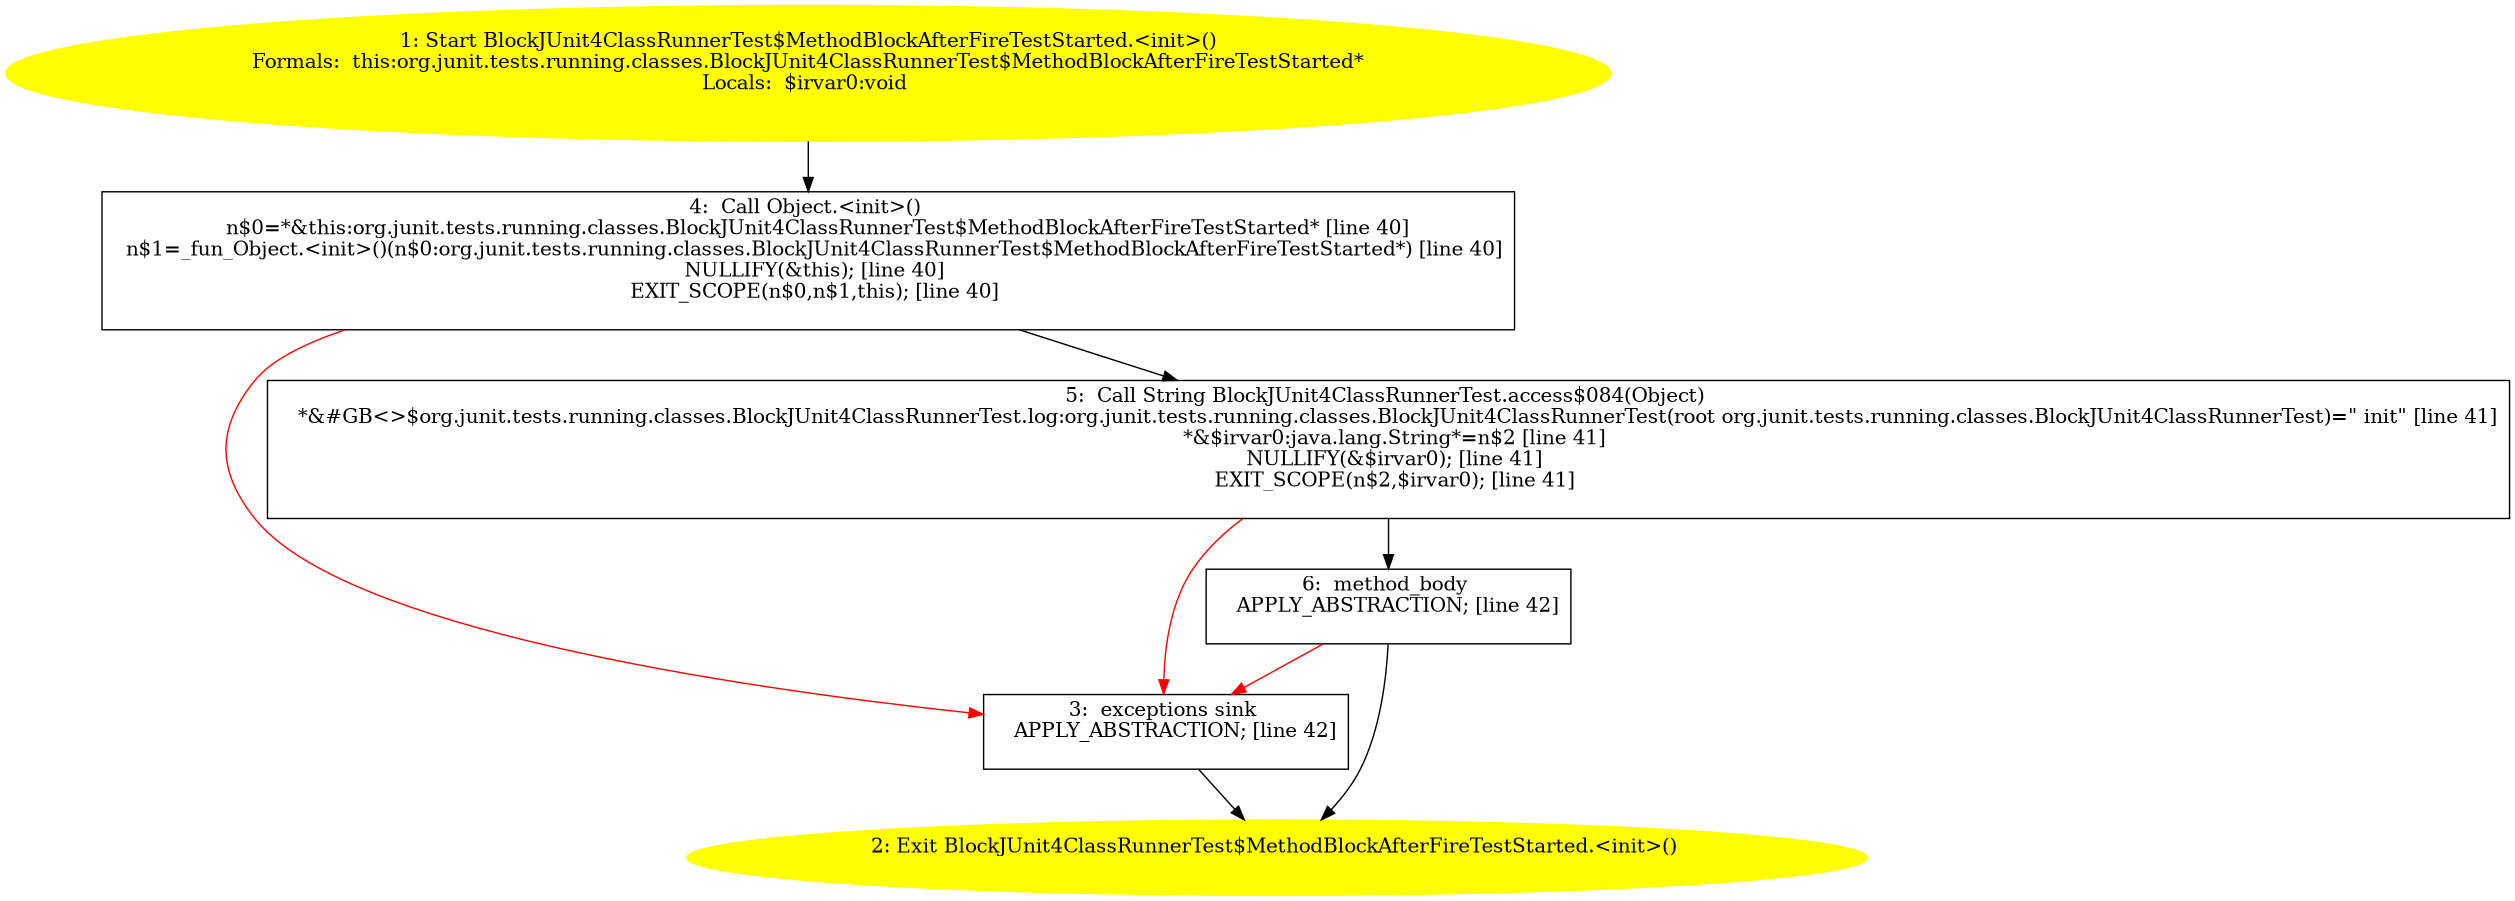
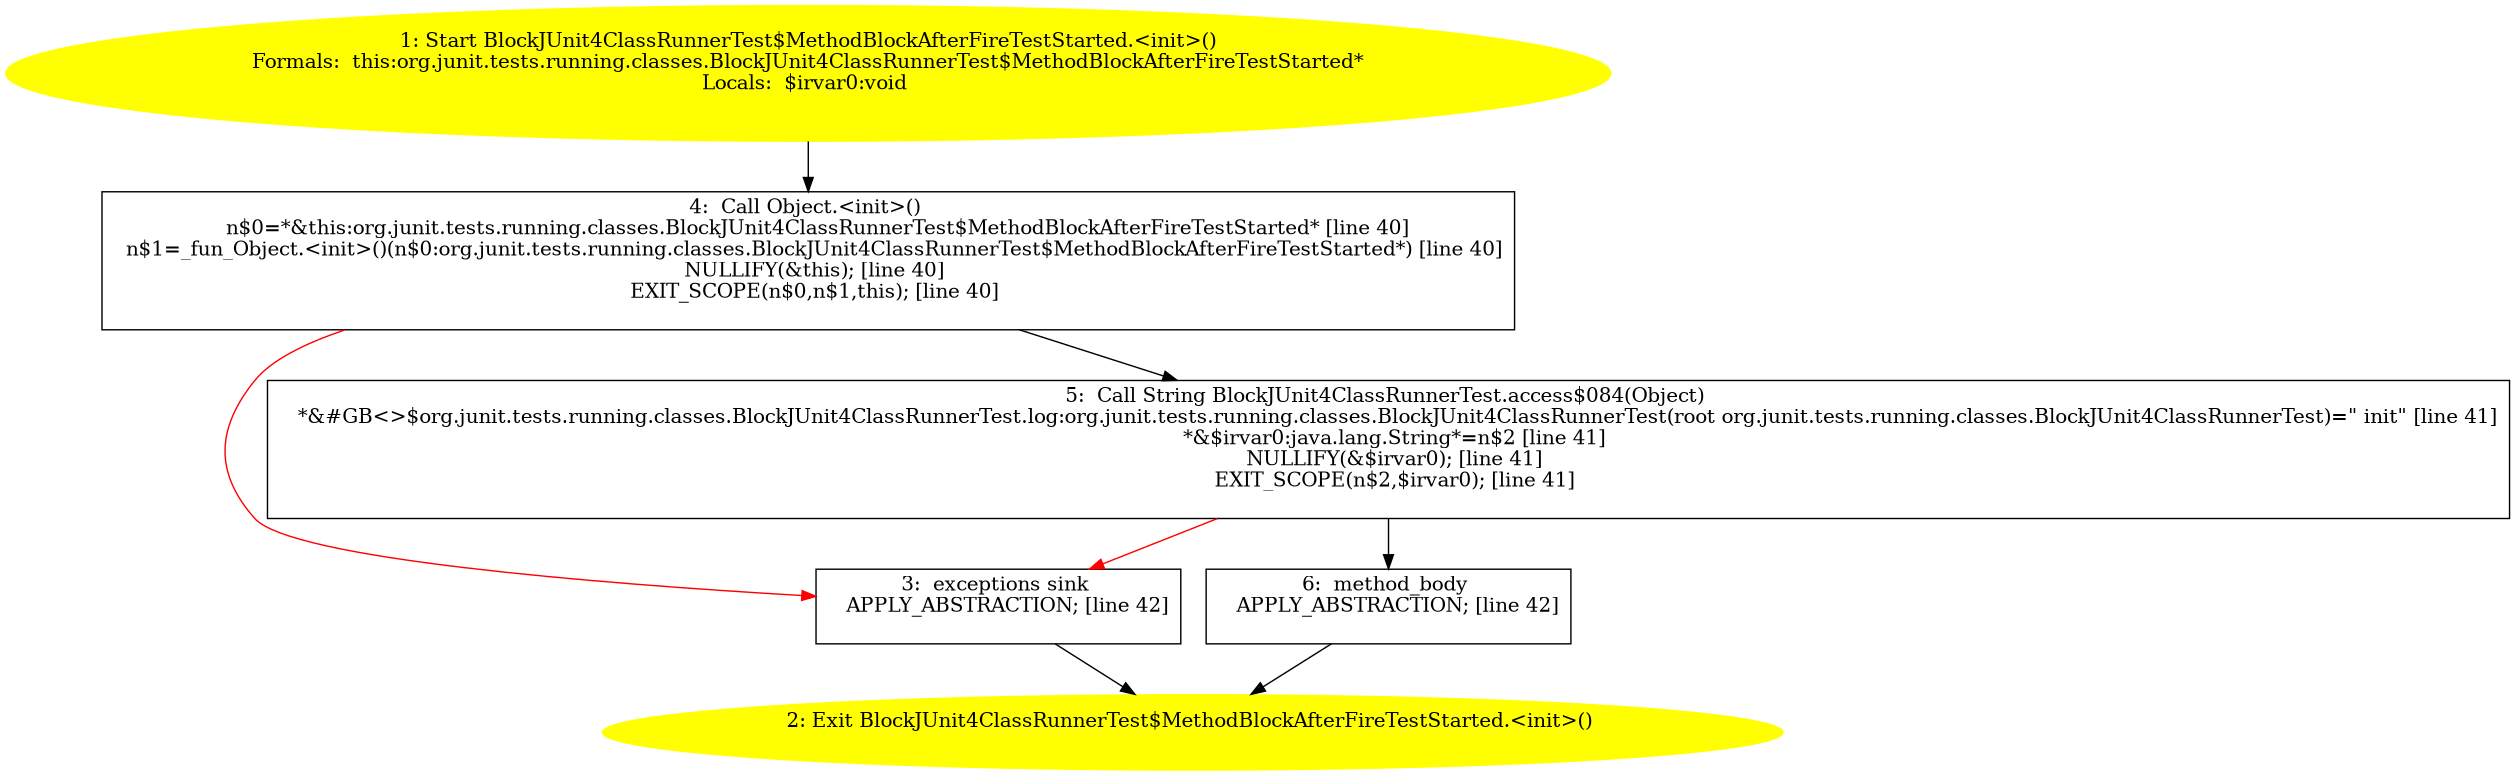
(1283, 666) -> none
